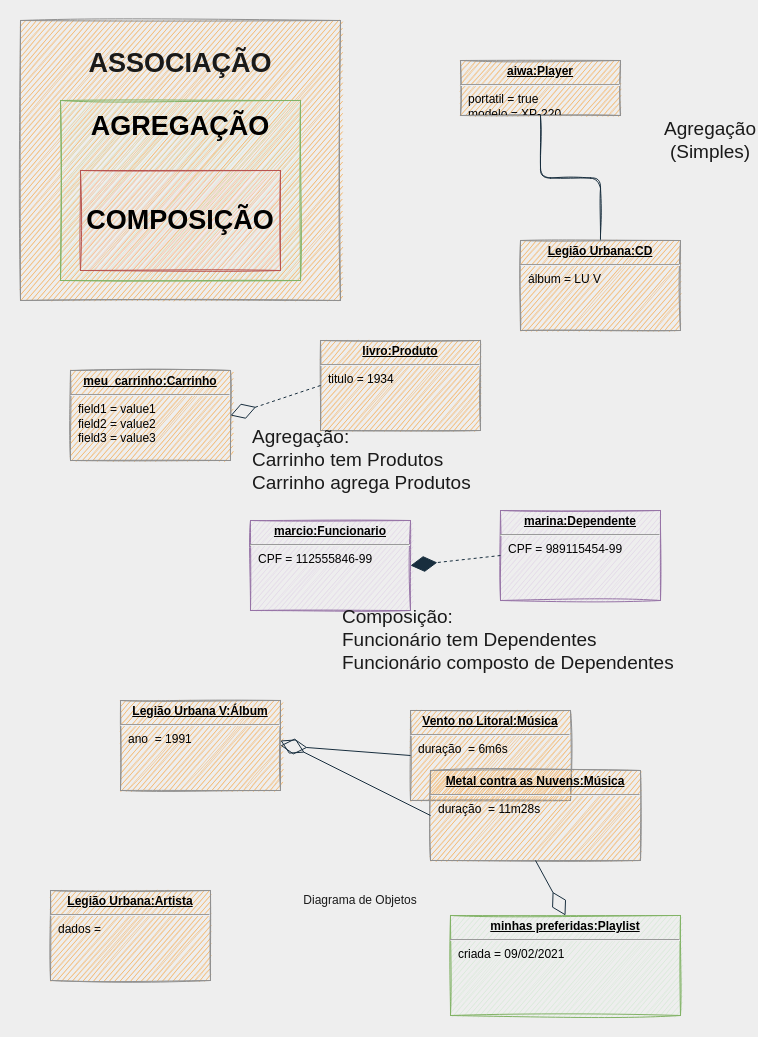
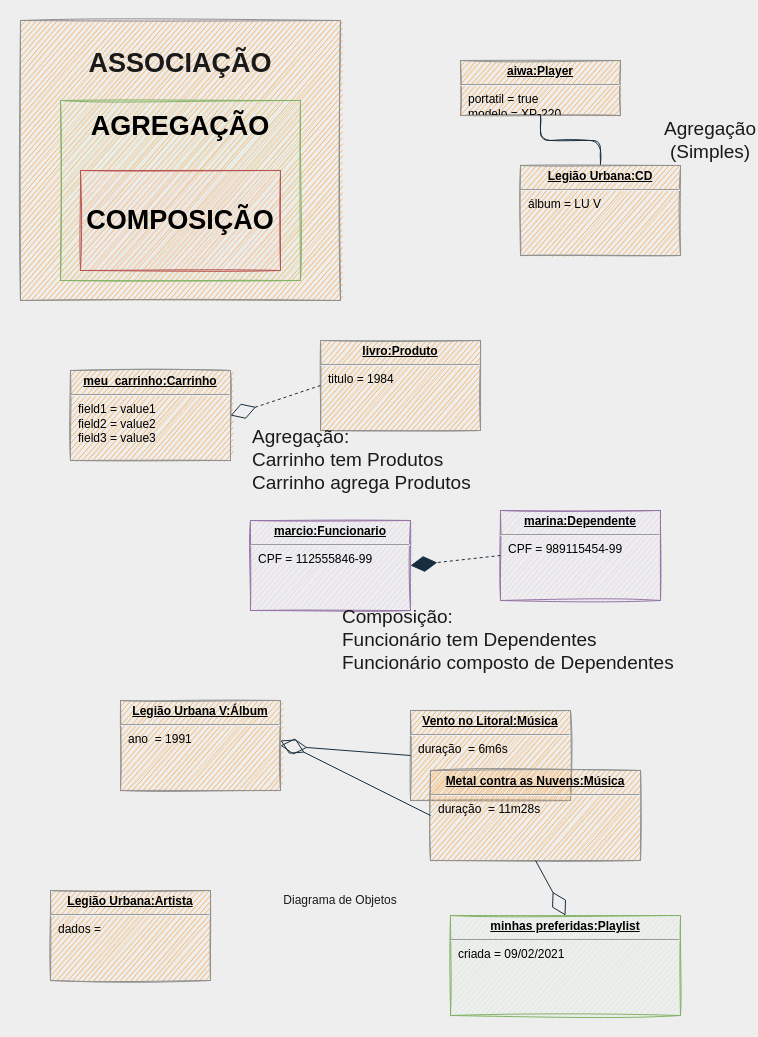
(601, 286) -> (601, 211)
(360, 355) -> (360, 355)
(361, 901) -> (341, 901)
